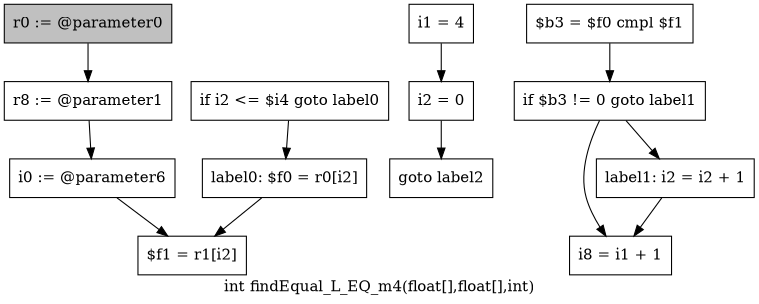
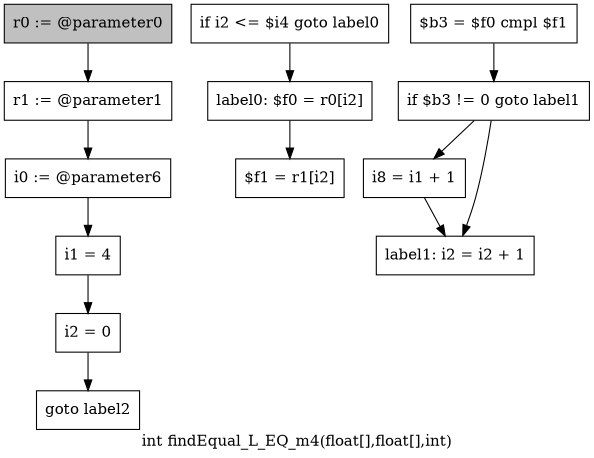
(88, 101) -> (88, 101)
(651, 213) -> (432, 212)
(138, 214) -> (88, 212)
